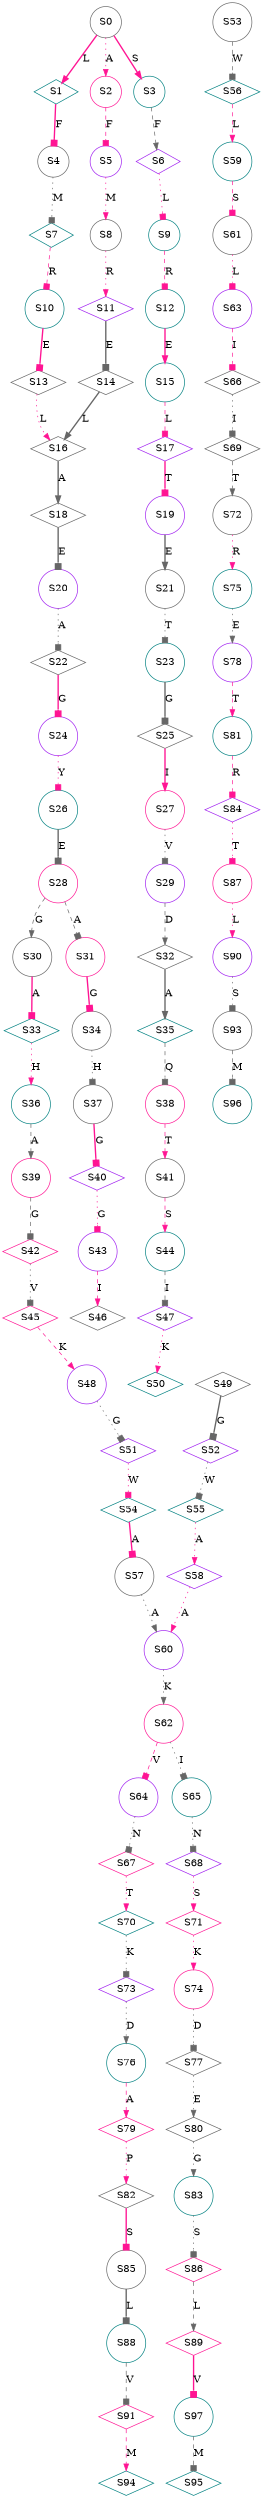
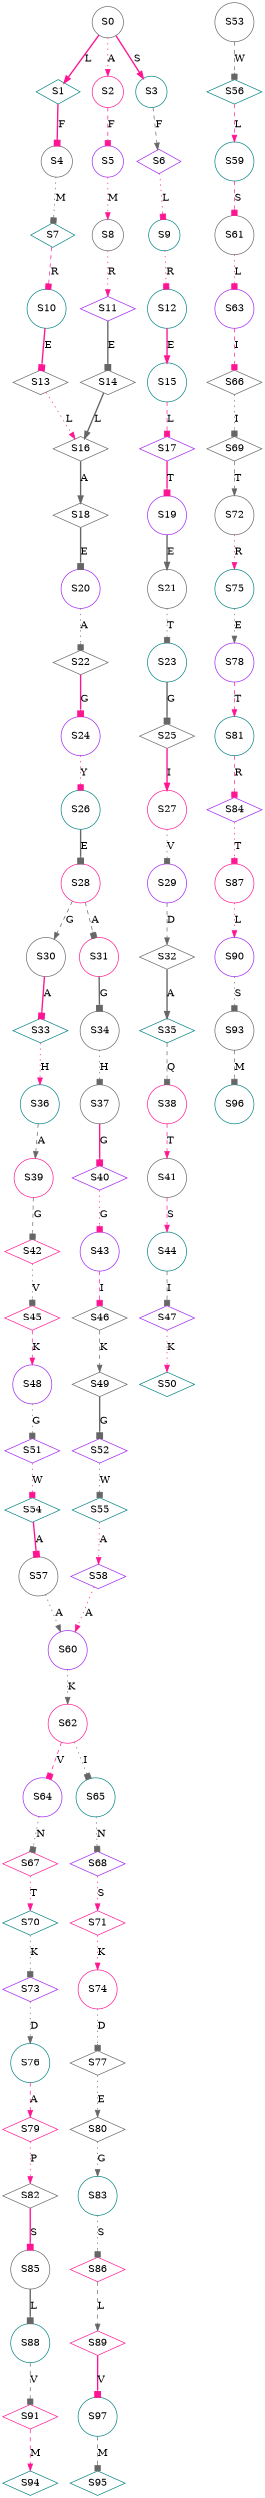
(165, 267) -> (165, 266)
(88, 990) -> (99, 990)
(98, 1285) -> (100, 1285)
none -> (100, 1348)
